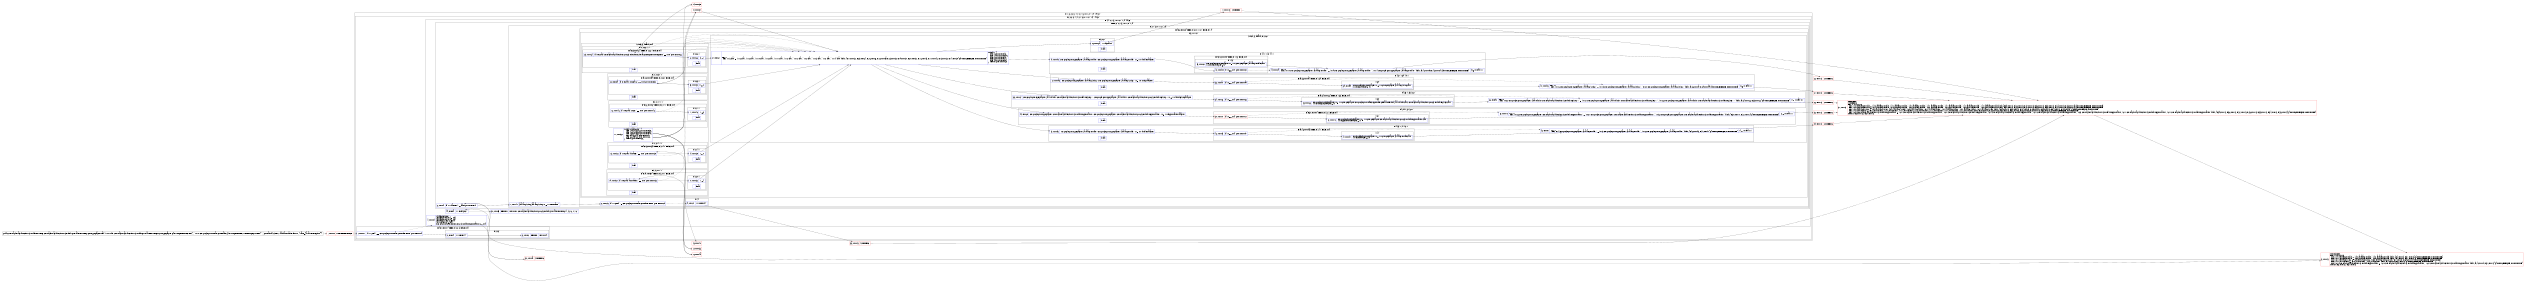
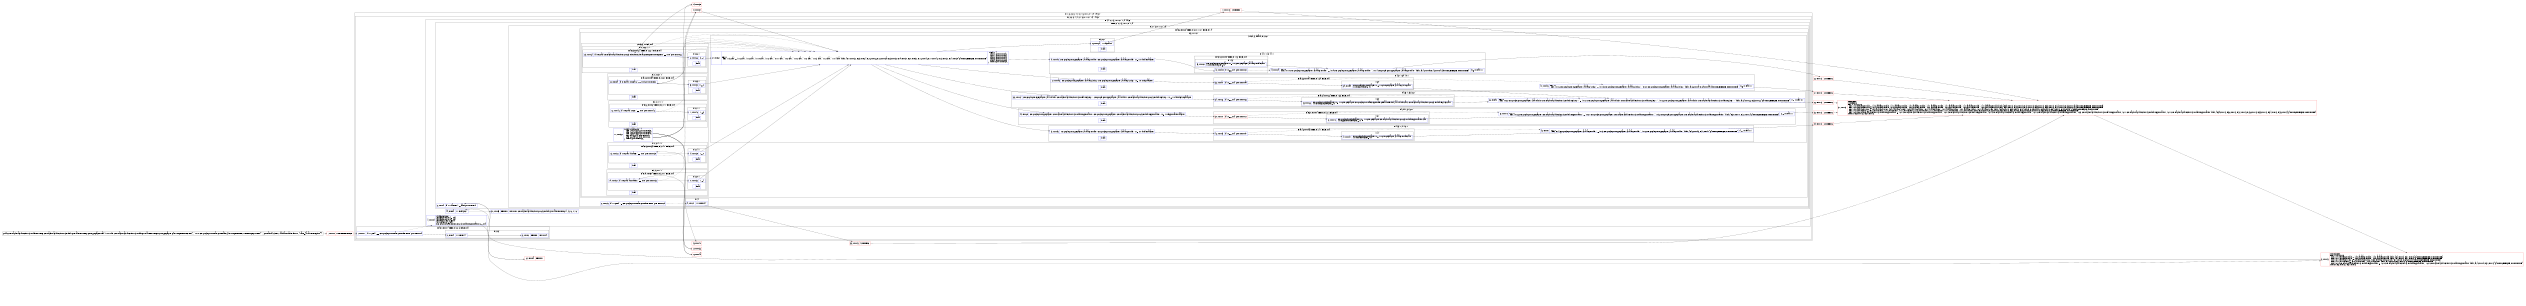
(645, 45) -> (645, 45)
(998, 56) -> (998, 56)
(1475, 86) -> (1510, 93)
(1361, 138) -> (1362, 138)
(535, 205) -> none
(540, 258) -> (540, 258)
